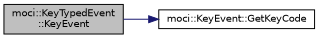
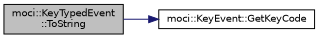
(64, 19) -> (64, 19)
